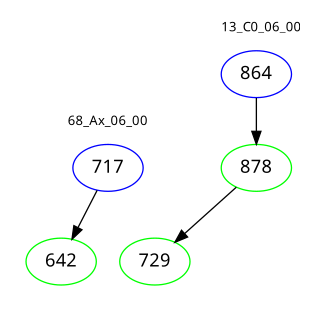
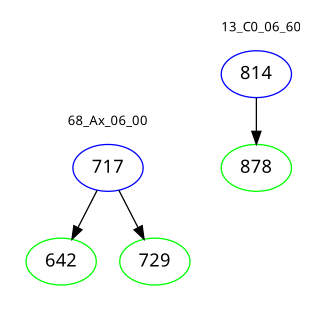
(262, 28) -> (262, 28)
(256, 74) -> (256, 74)
(211, 210) -> (128, 209)
